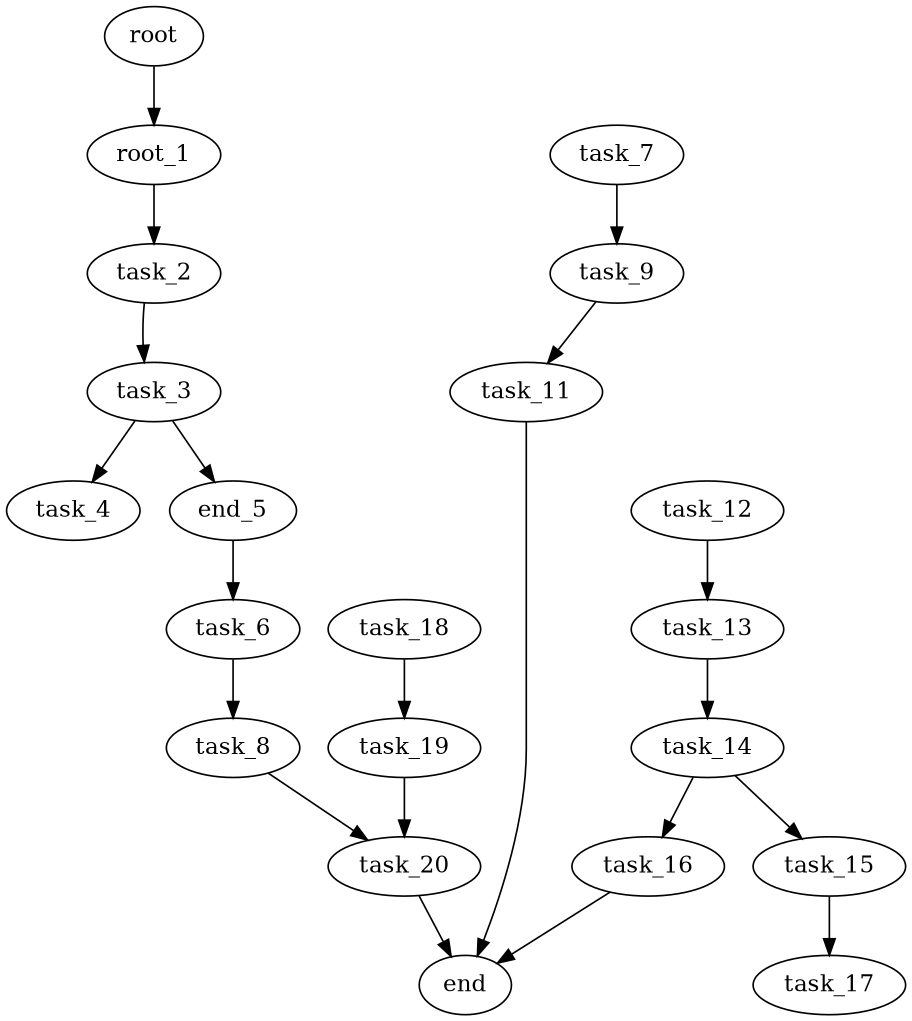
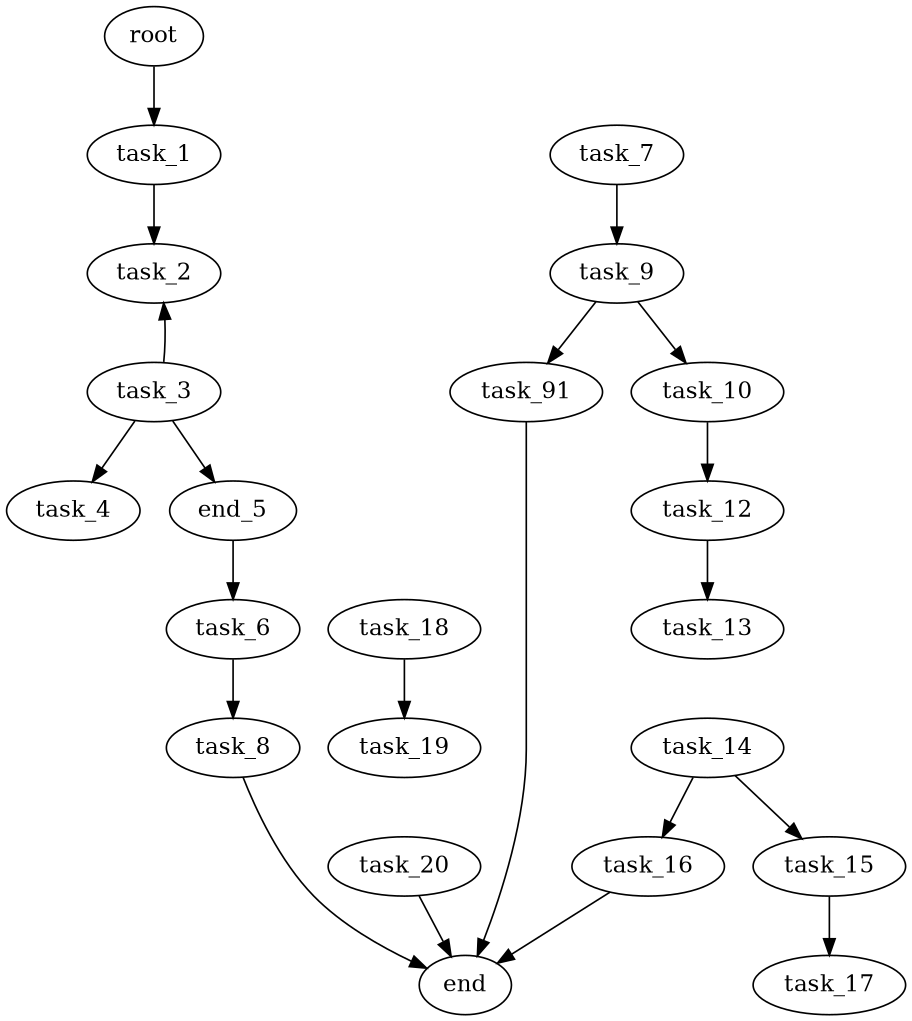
(154, 155) -> (154, 155)
(143, 324) -> (165, 341)
(526, 392) -> (526, 392)
none -> (707, 392)
(707, 680) -> none
(404, 799) -> none
(311, 802) -> (307, 888)
